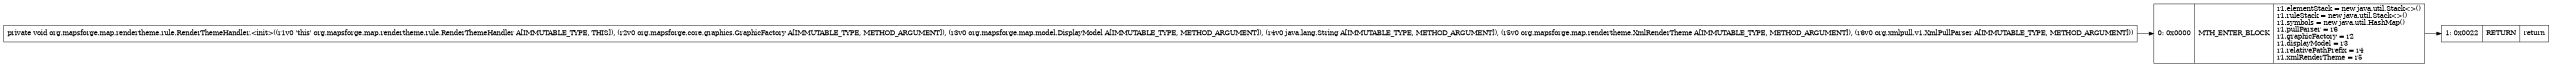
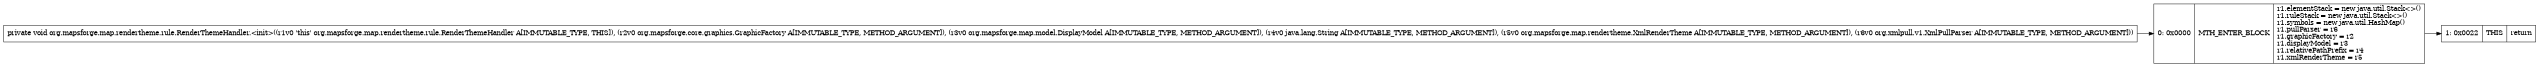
(2501, 33) -> (2495, 33)
